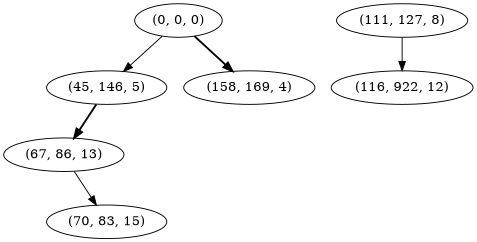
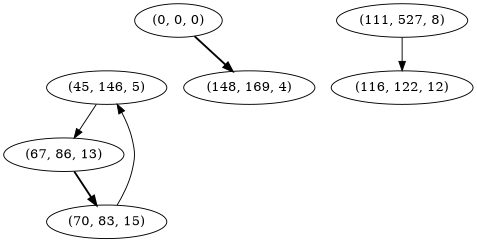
(402, 21) -> (402, 21)
(146, 51) -> (134, 159)
(249, 88) -> (249, 88)
(402, 88) -> (402, 88)
(88, 117) -> (88, 117)
(83, 184) -> (83, 184)
